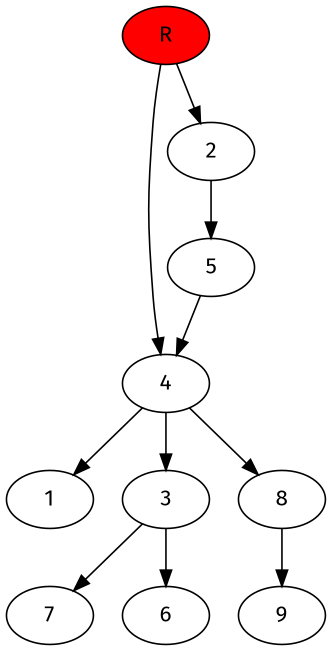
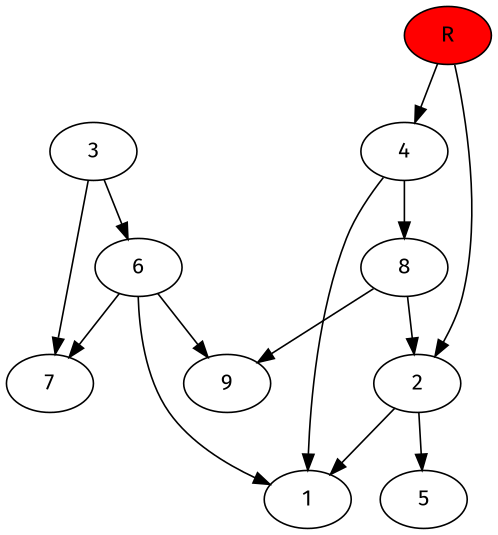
(192, 318) -> none
none -> (410, 318)
none -> (99, 319)
none -> (178, 319)
none -> (166, 407)
(166, 434) -> none
none -> (368, 436)
